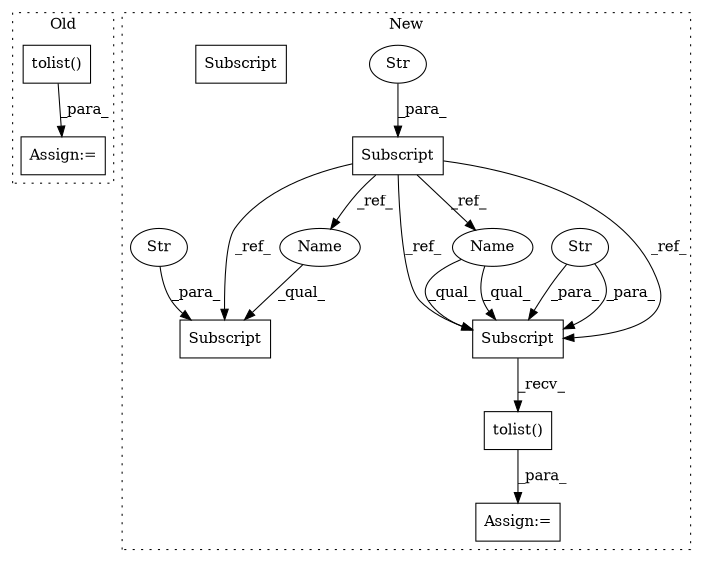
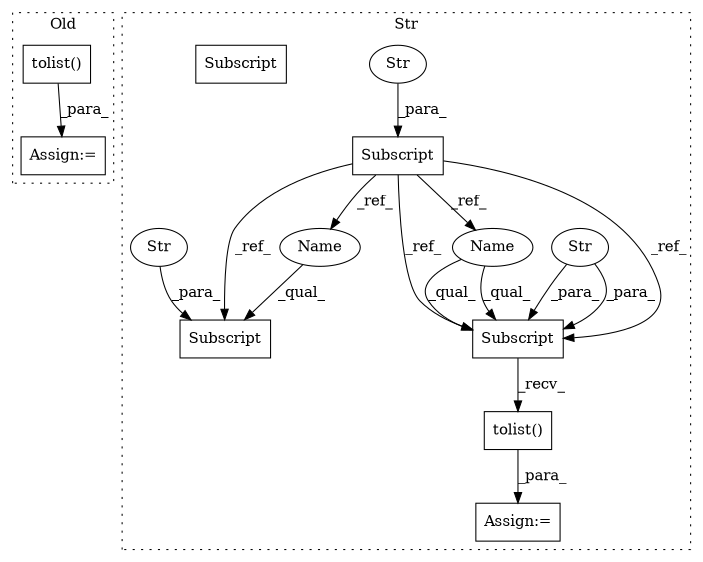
(406, 25) -> (406, 25)
